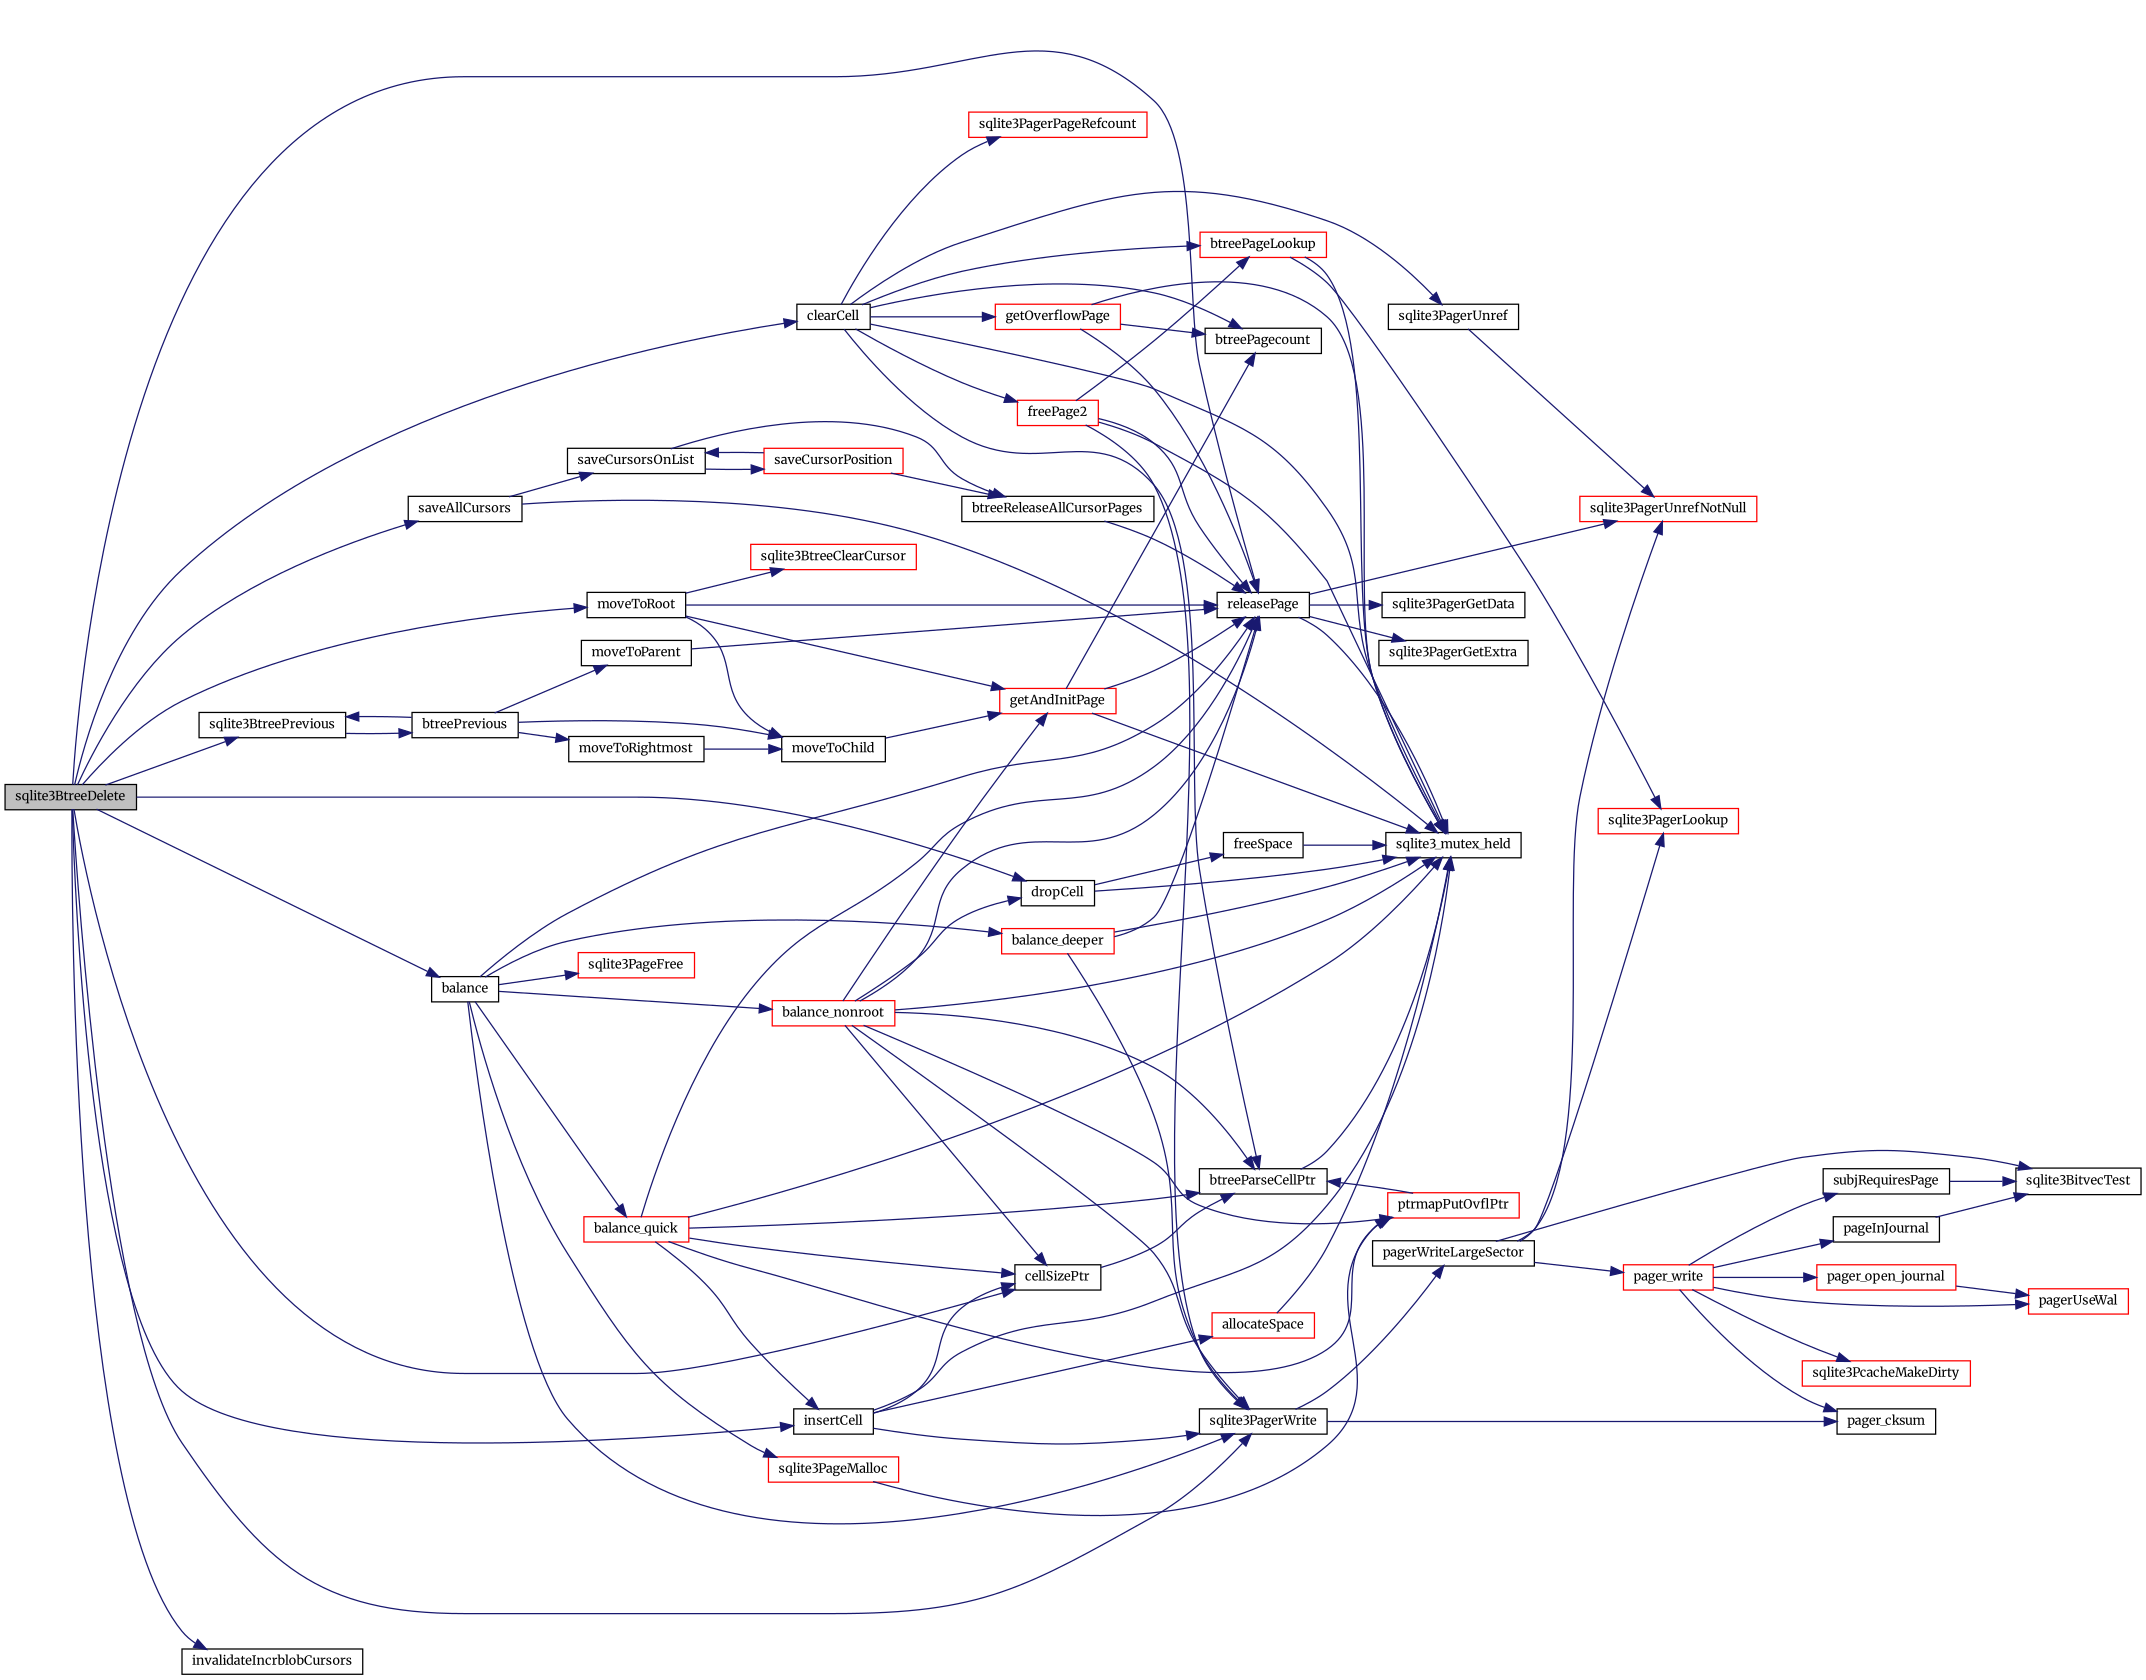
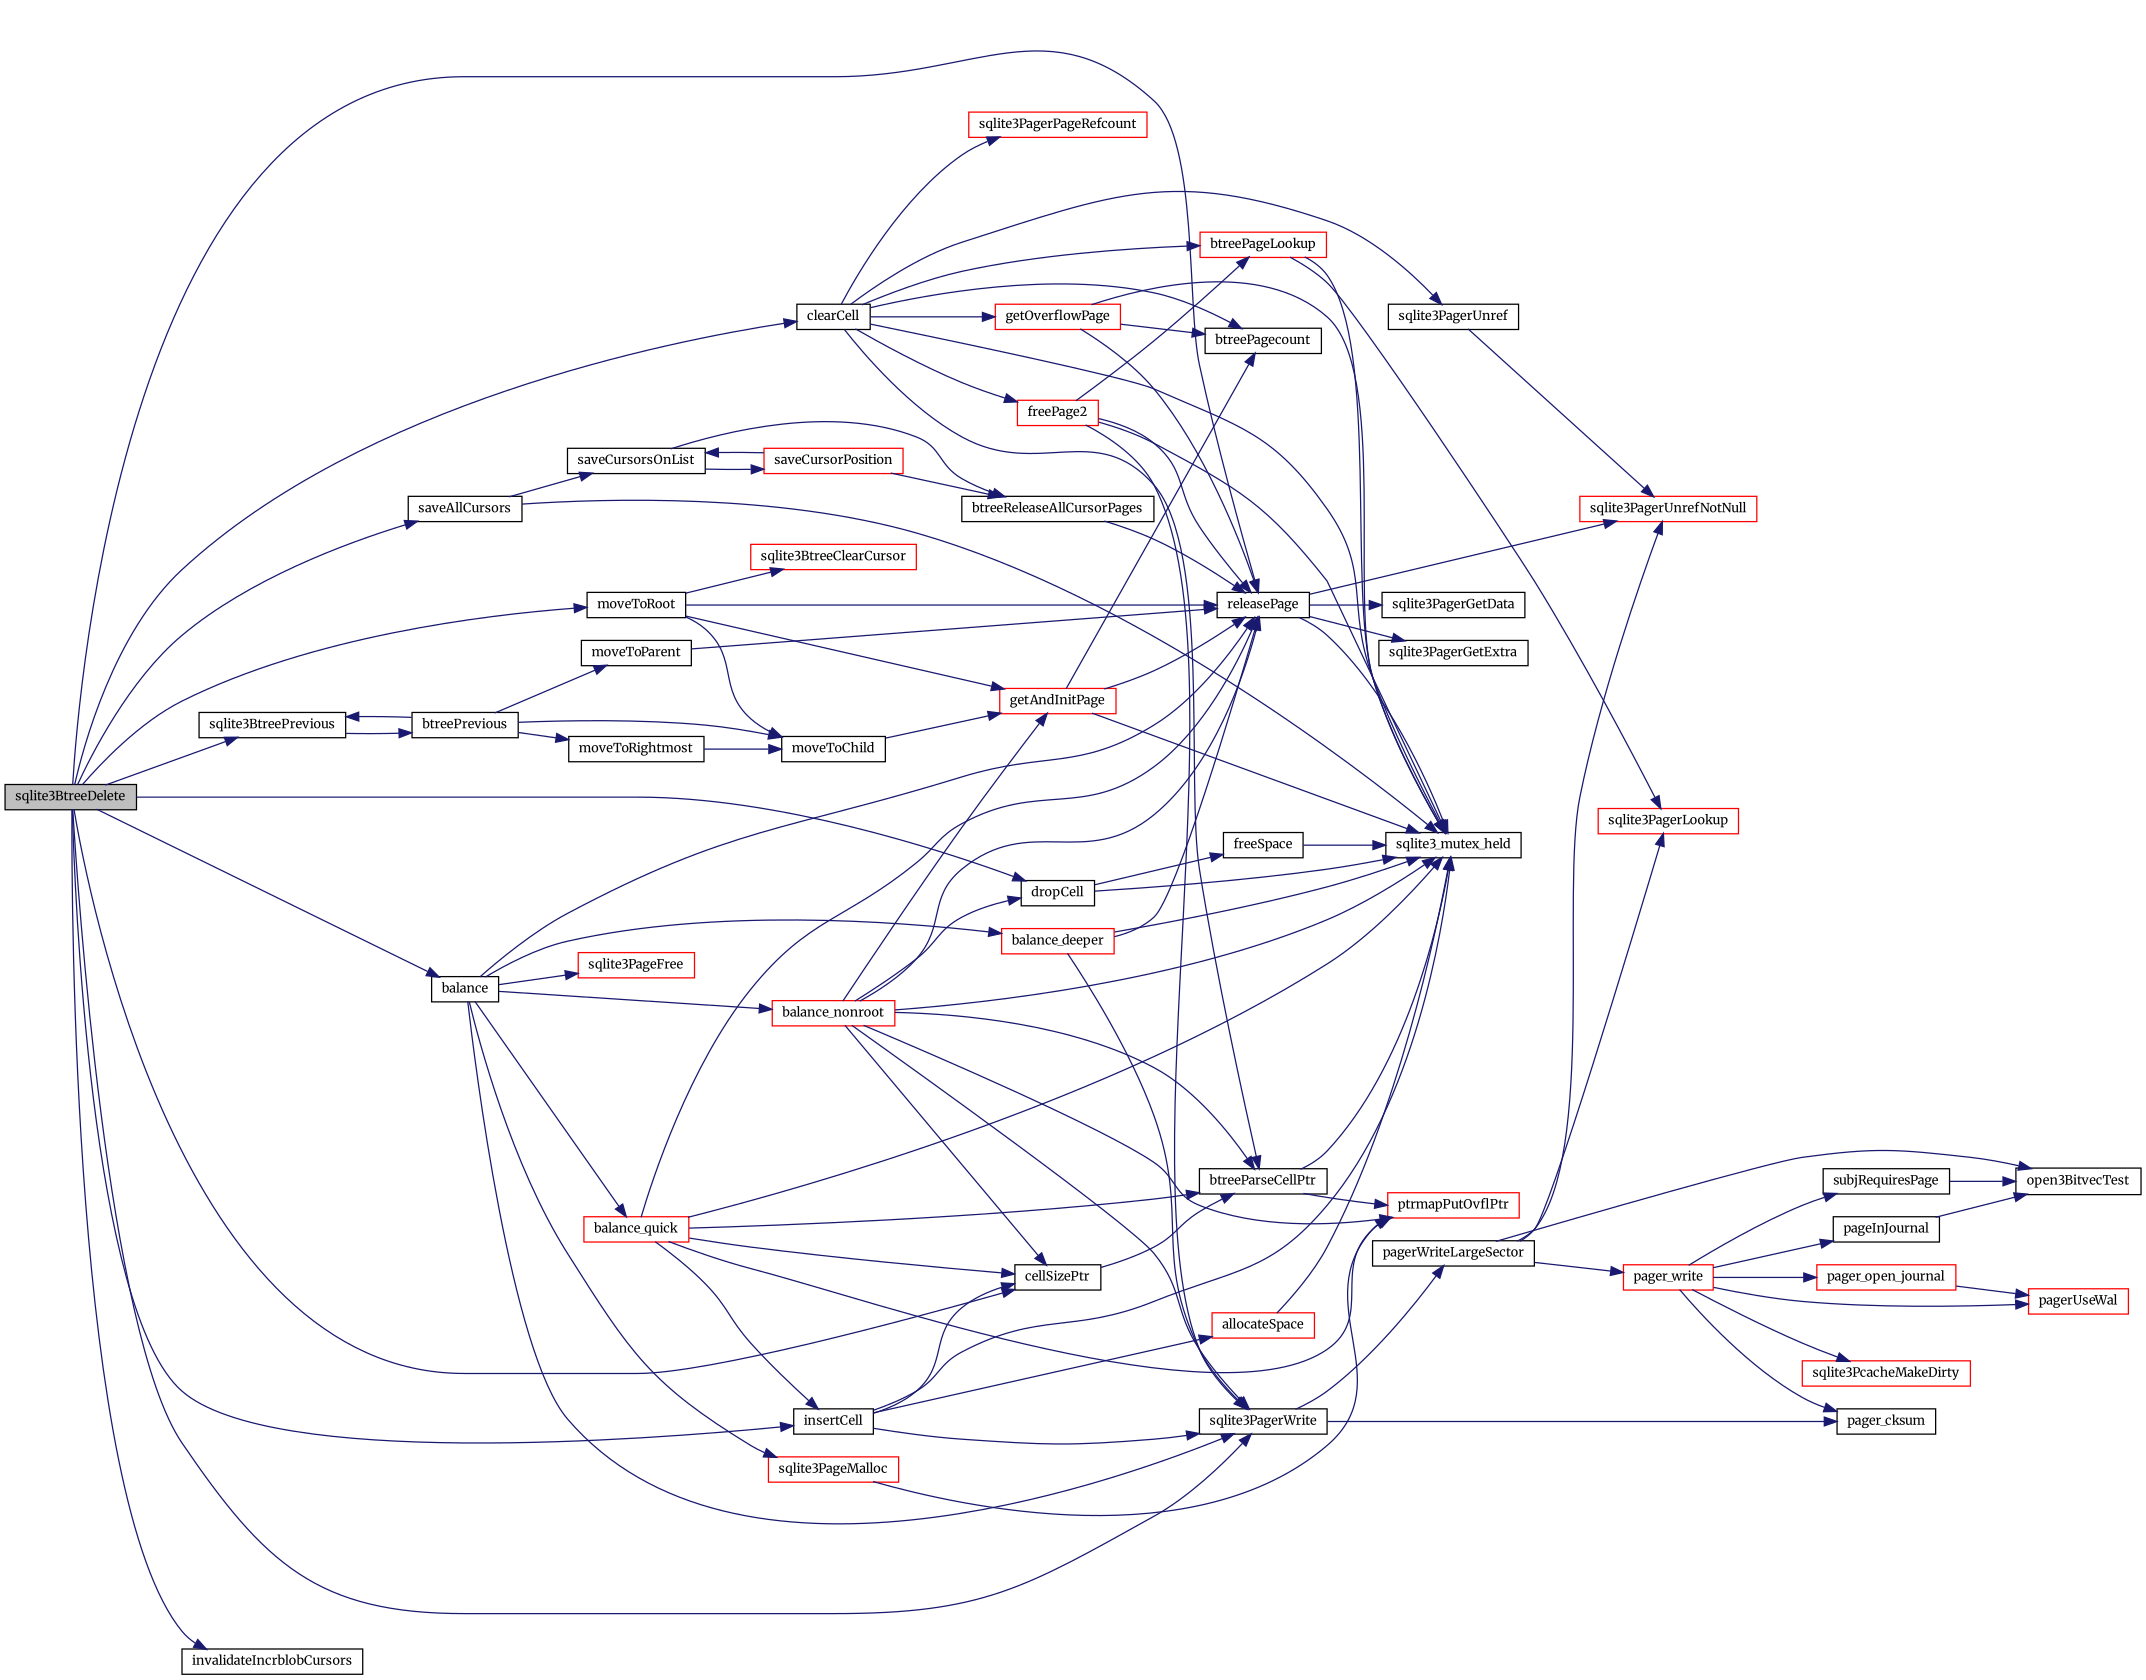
(2078, 1181) -> (2078, 1181)
(1377, 1187) -> (1341, 1200)
